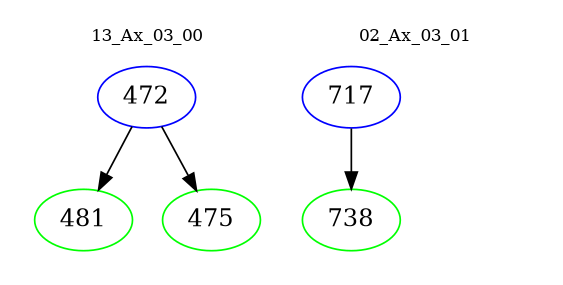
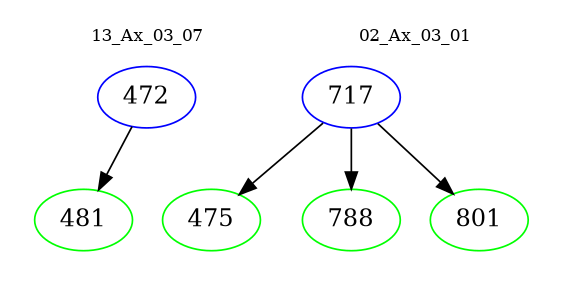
(148, 37) -> (148, 37)
(175, 151) -> (300, 143)
(351, 220) -> (351, 220)
none -> (479, 220)
